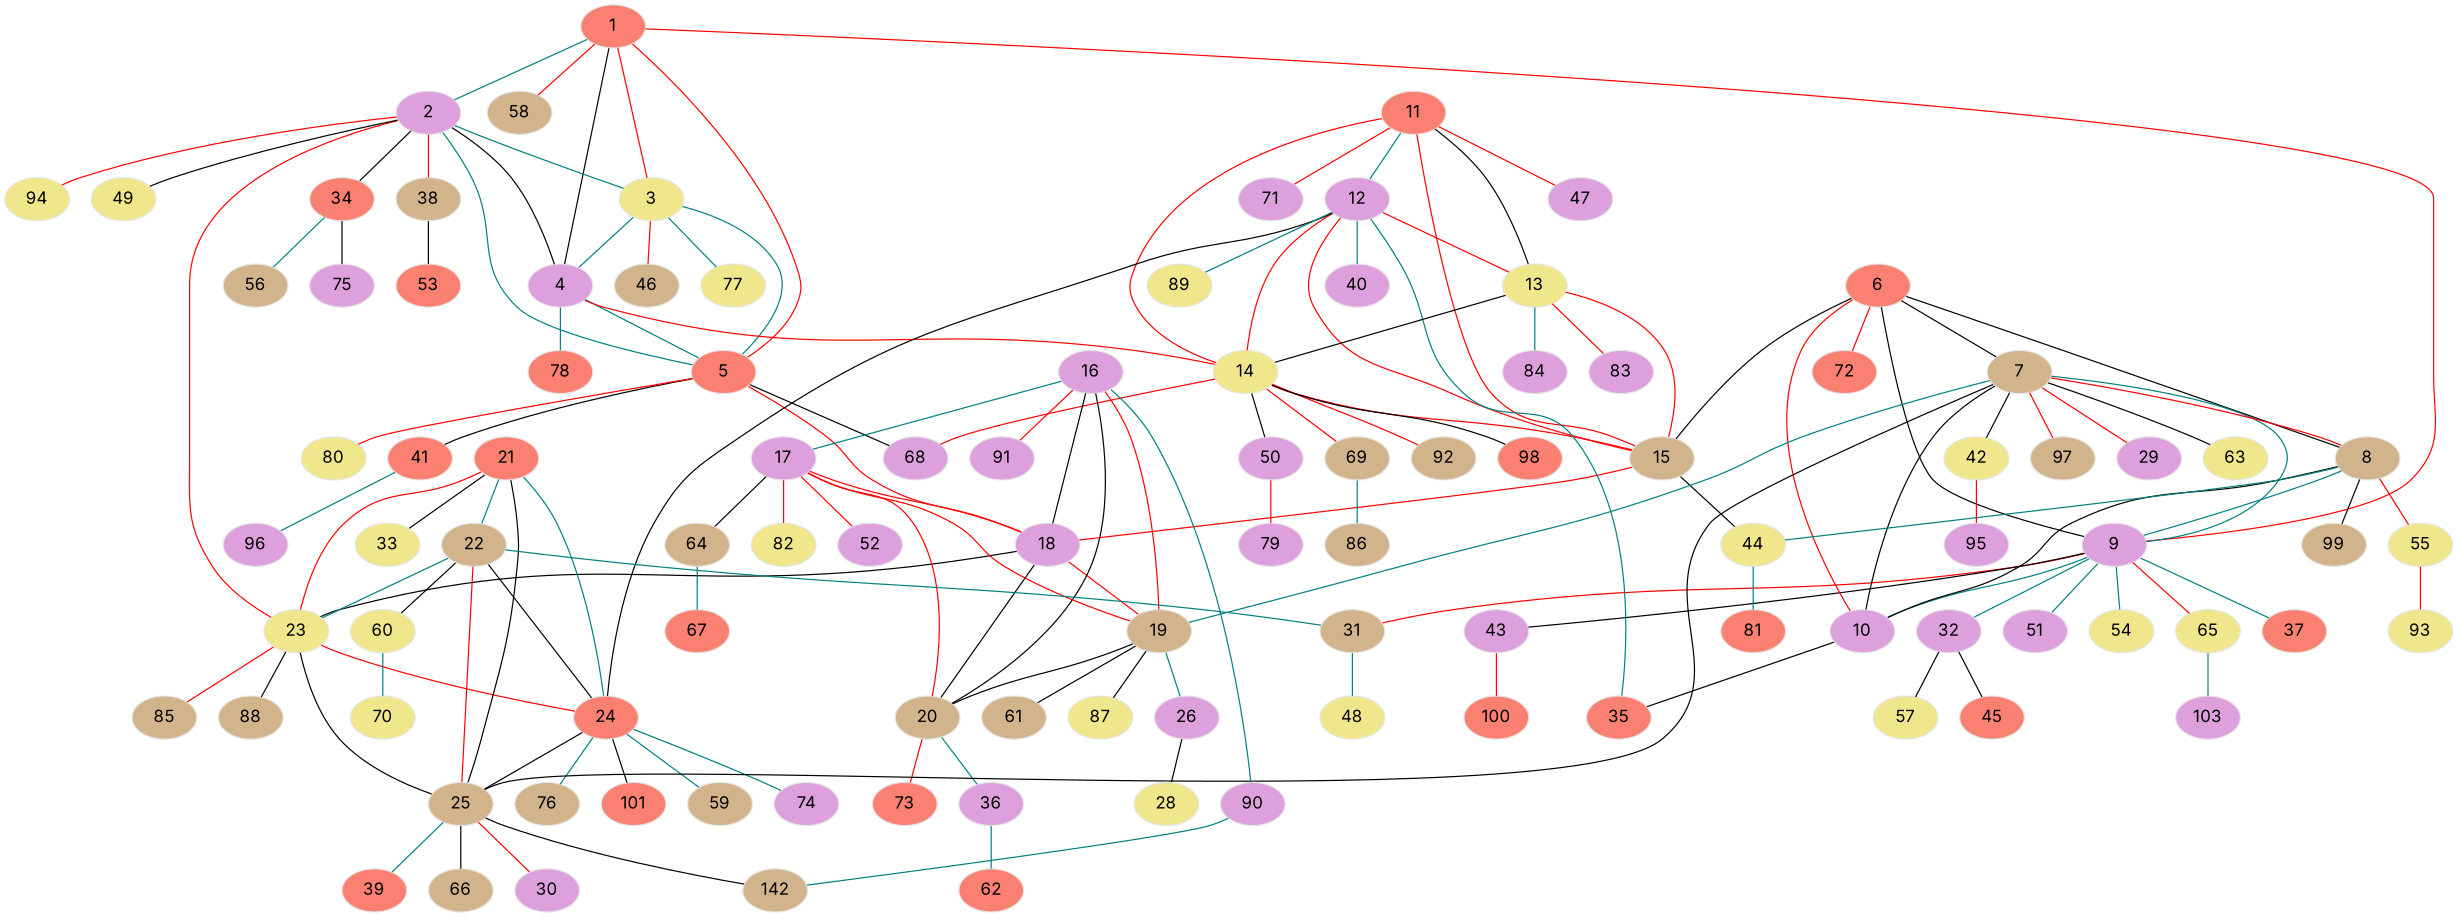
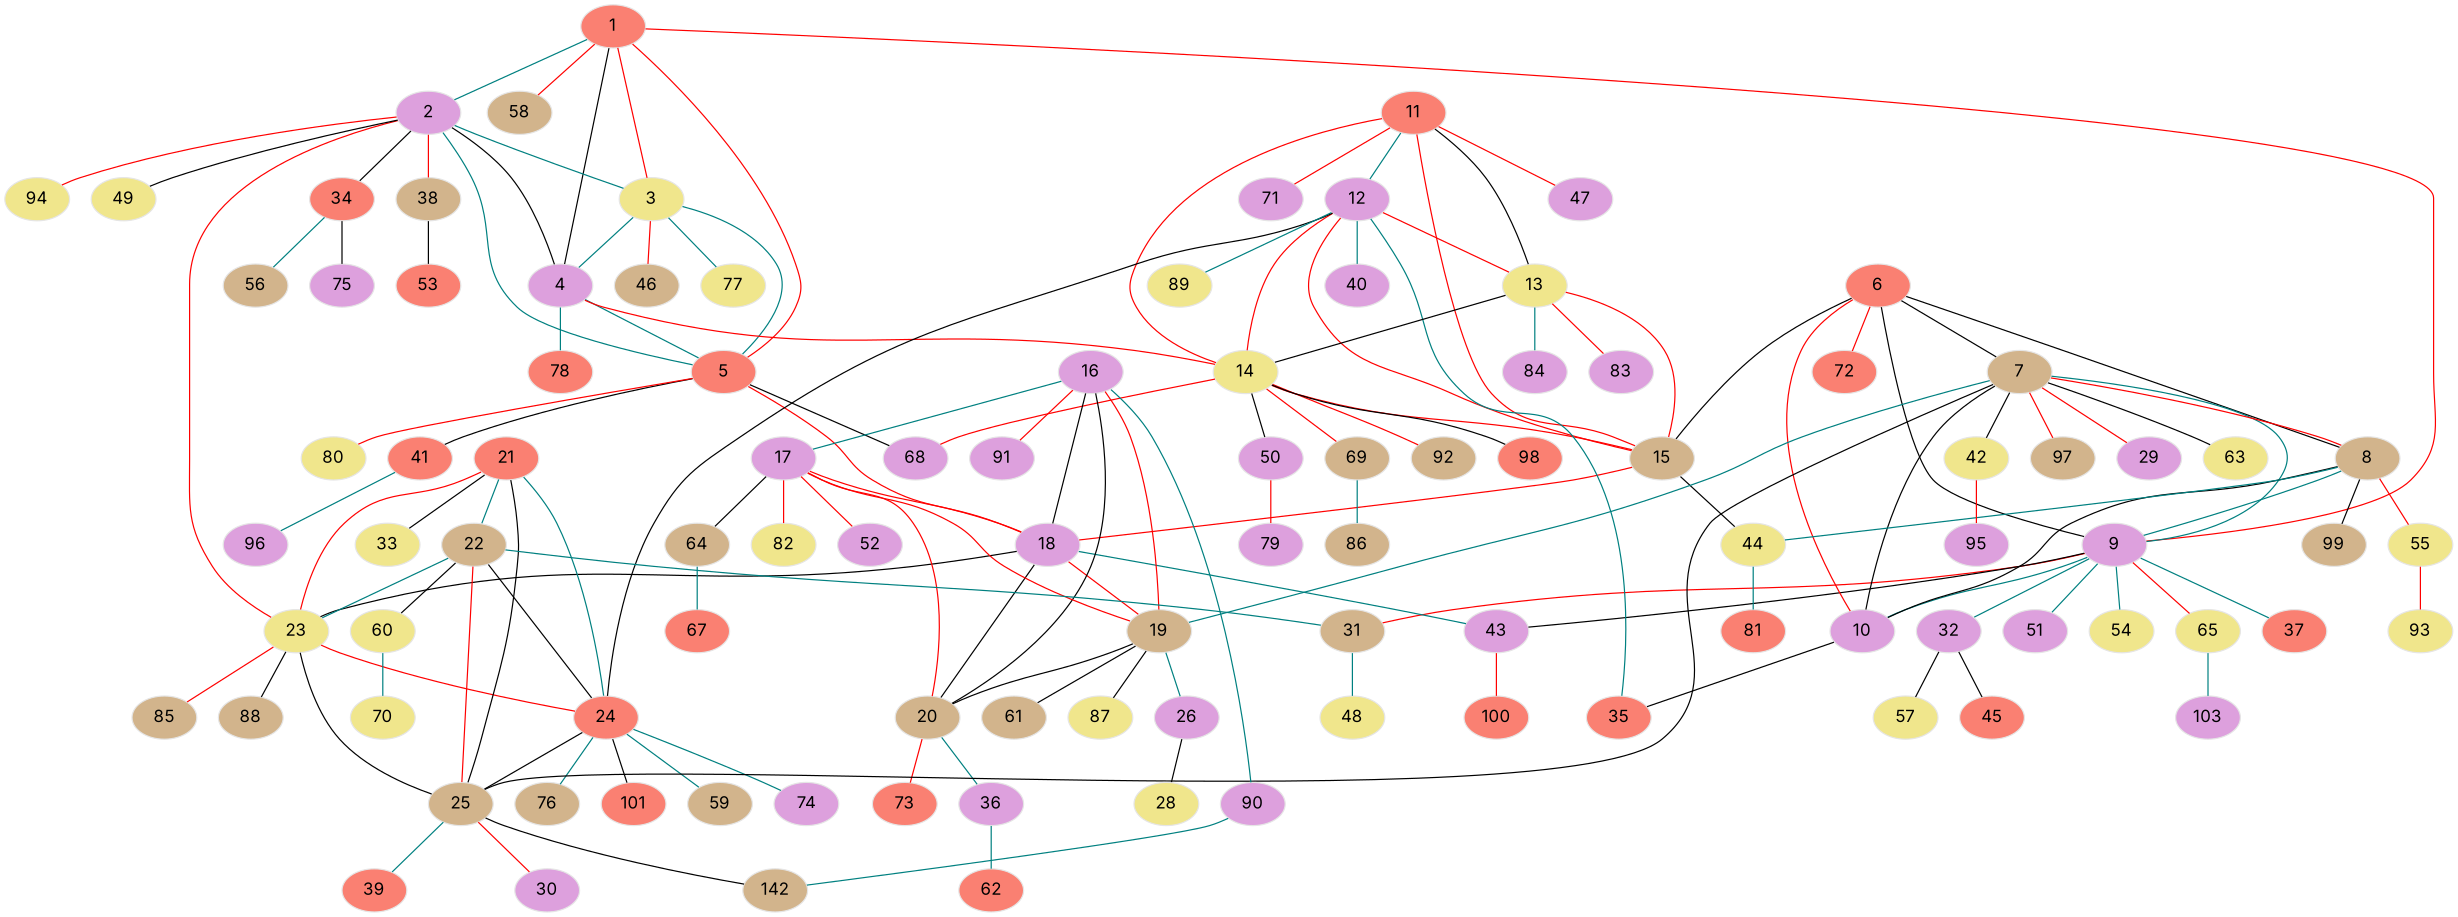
none -> (1273, 586)
(461, 890) -> none
